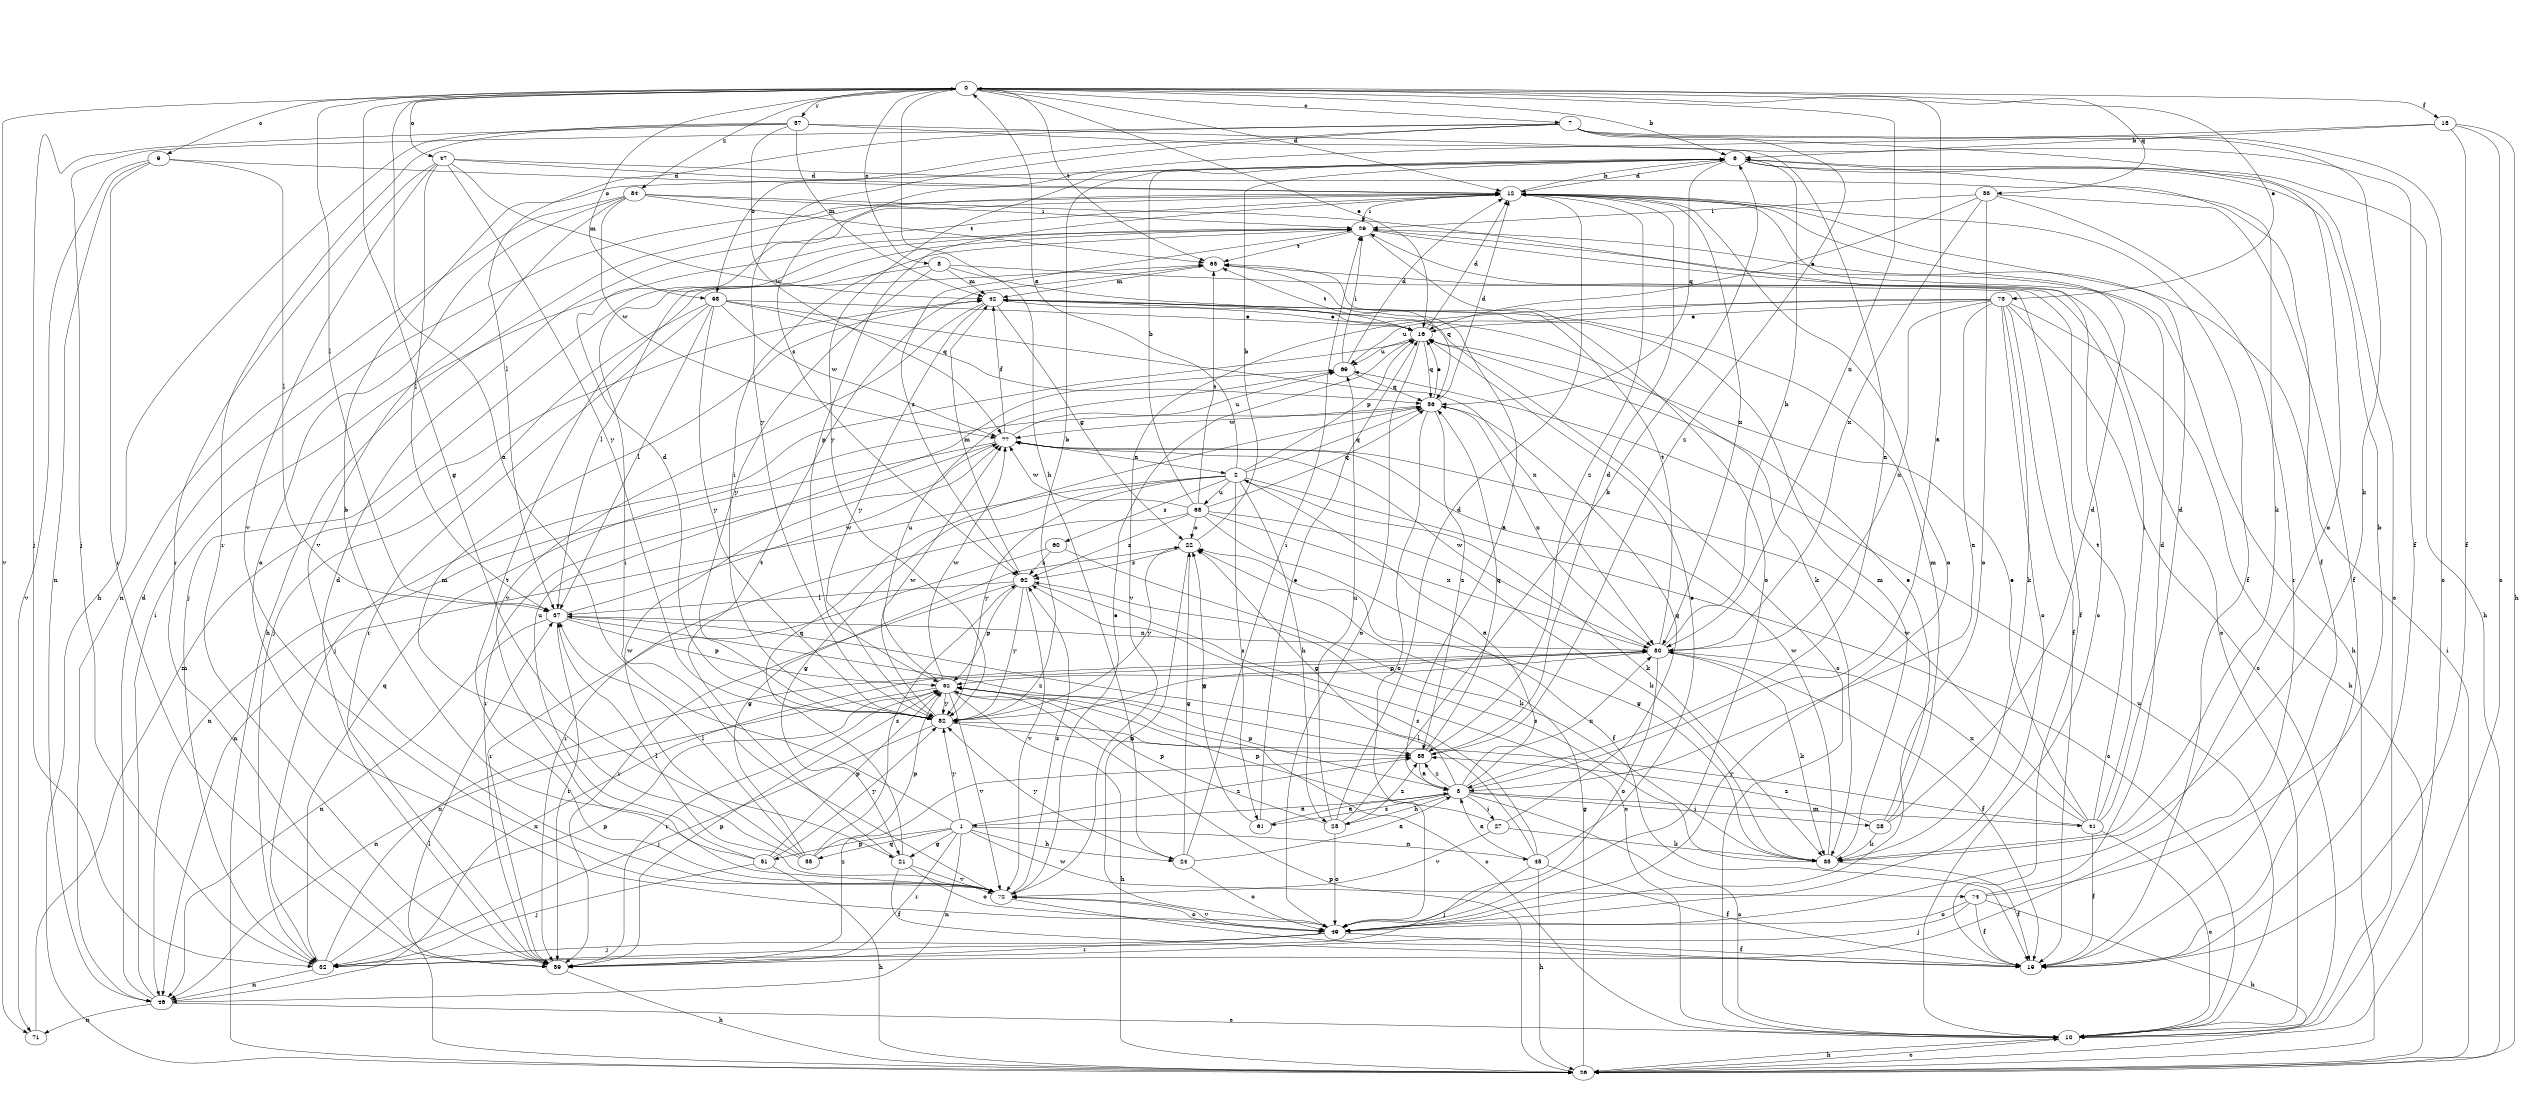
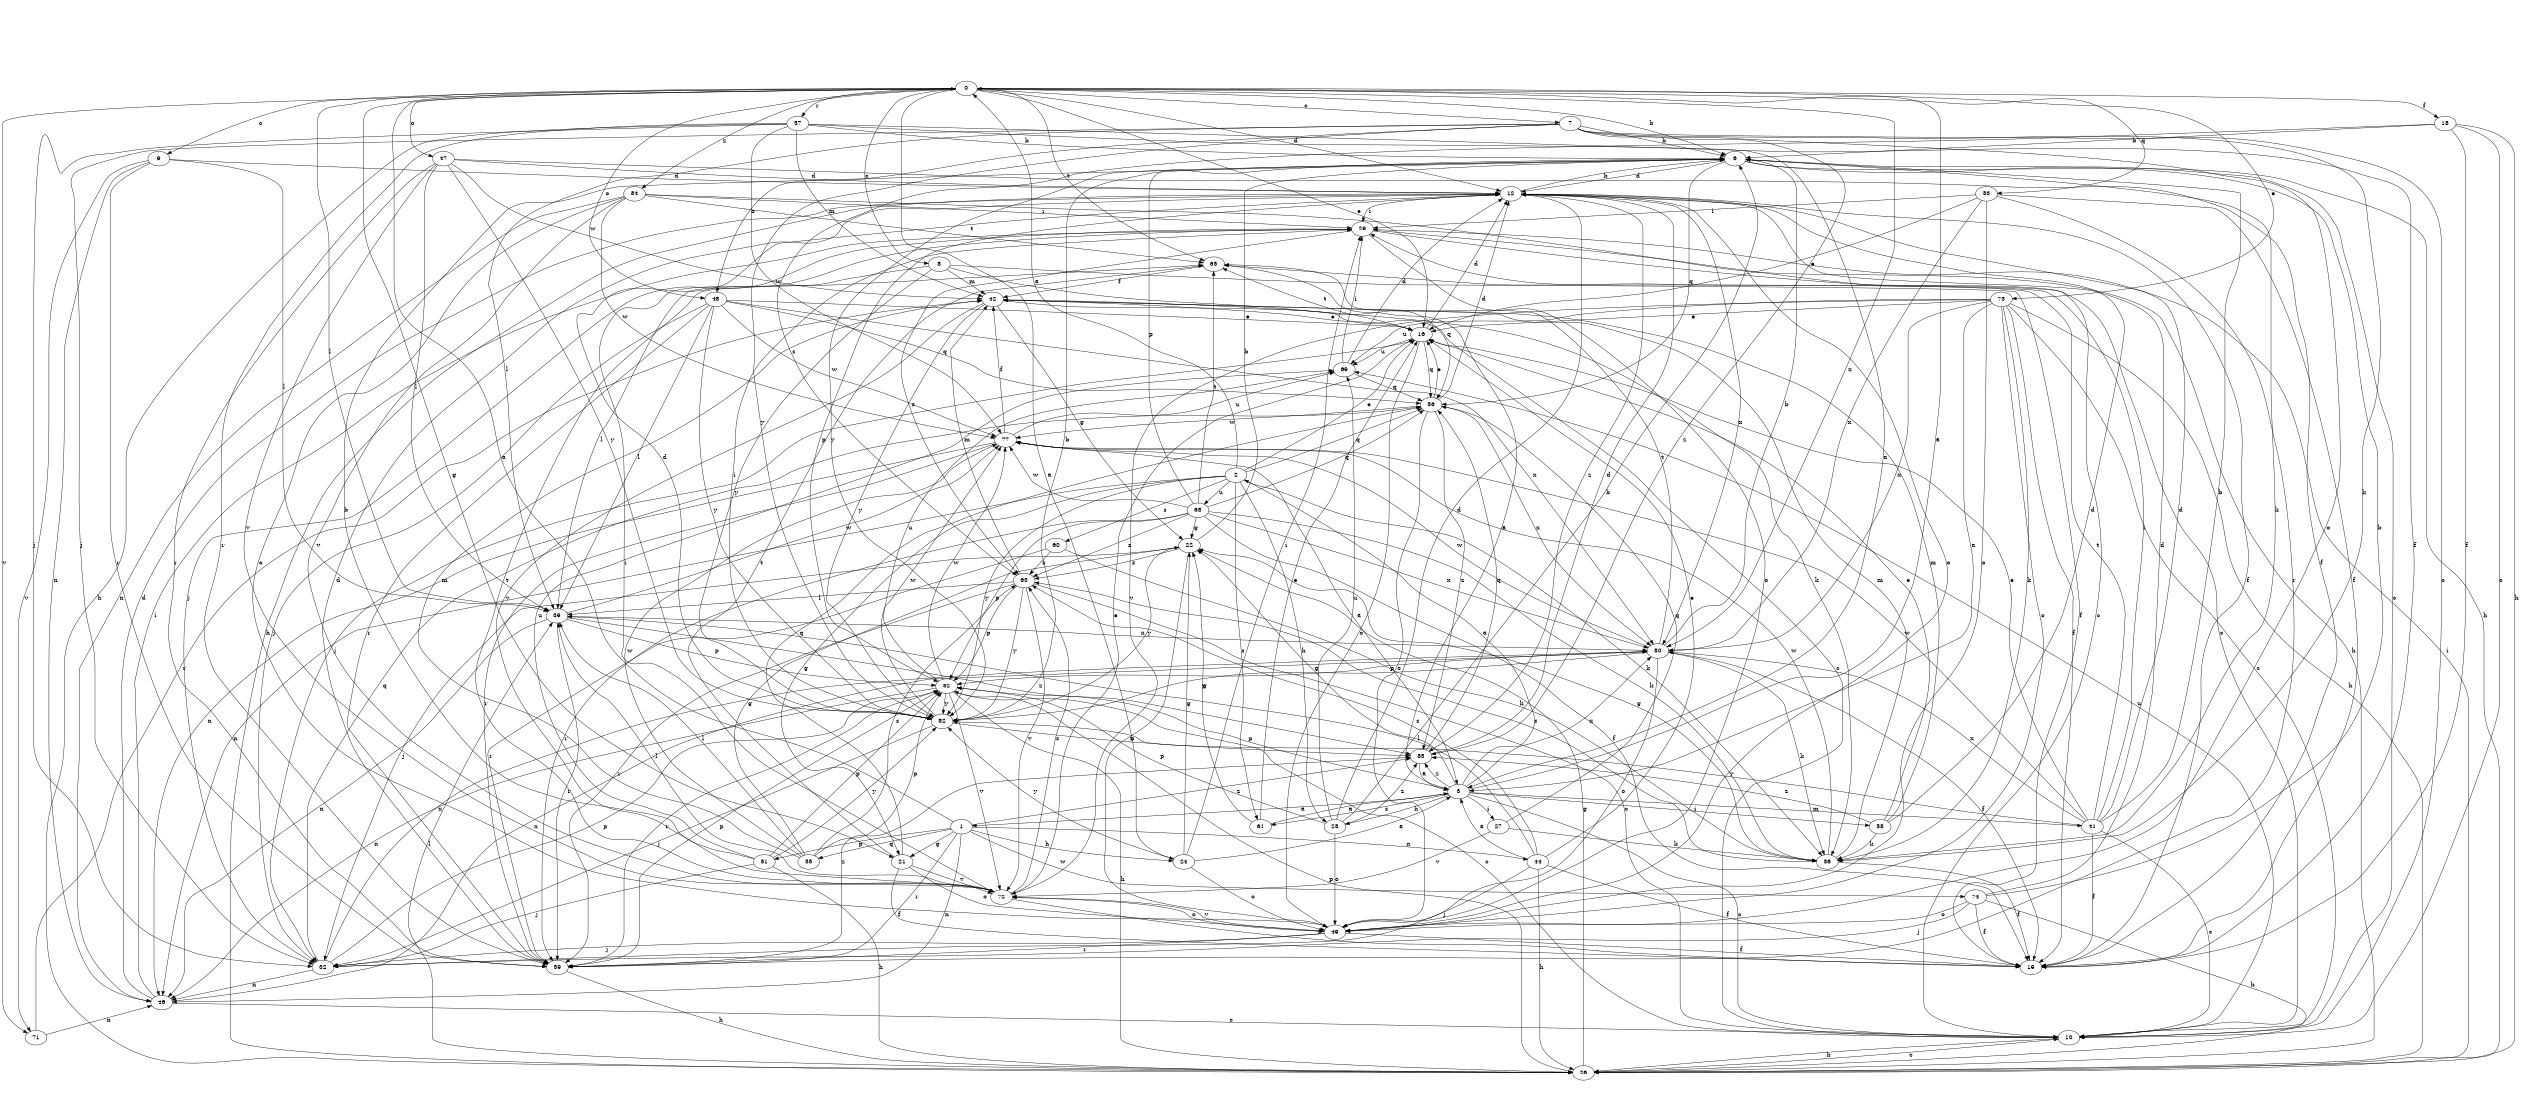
none -> (1651, 141)
none -> (1264, 153)
(593, 229) -> (593, 229)
(1290, 246) -> none
none -> (2233, 280)
(1120, 282) -> (1120, 282)
(716, 299) -> (716, 299)
(1151, 334) -> (1151, 334)
(1369, 405) -> (1369, 405)
(1119, 457) -> (1288, 508)
(1050, 475) -> (1050, 475)
(1196, 528) -> (1196, 528)
(1024, 581) -> (1024, 581)
none -> (648, 594)
(557, 616) -> (557, 616)
(1894, 661) -> none
(184, 669) -> (184, 669)
(1226, 754) -> (1036, 543)
(952, 776) -> none
(1880, 827) -> (1880, 827)
(1538, 862) -> (1538, 862)
(1827, 862) -> (1827, 862)
(98, 1014) -> (97, 1021)
